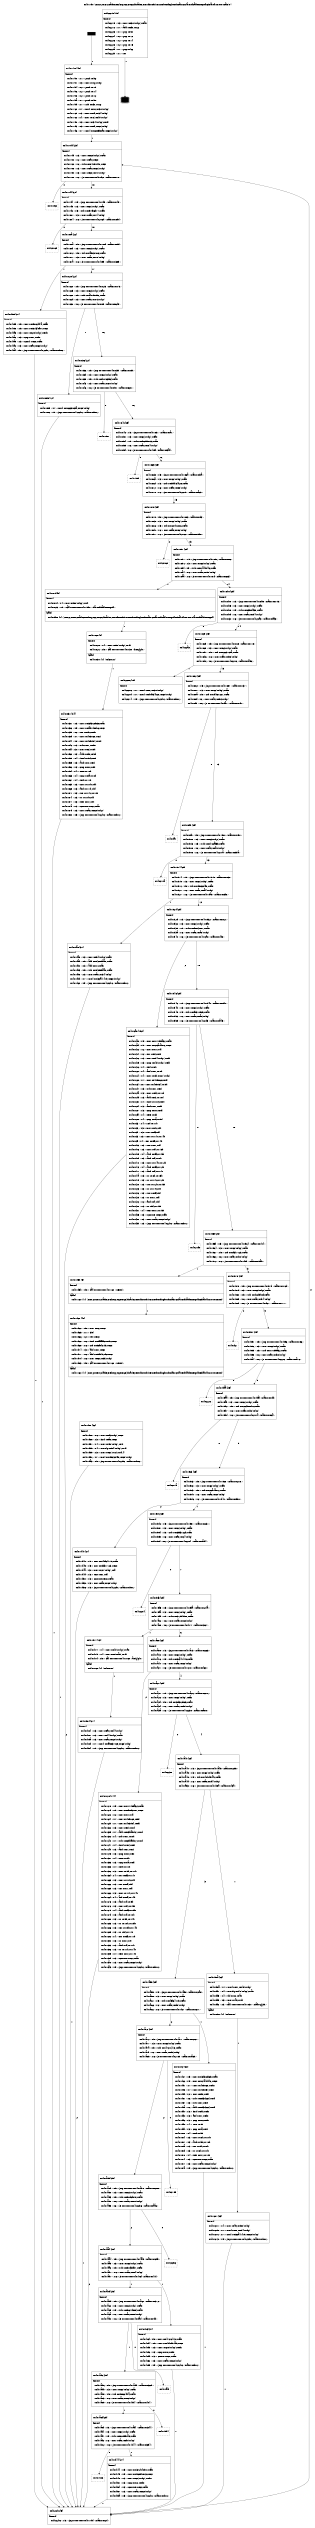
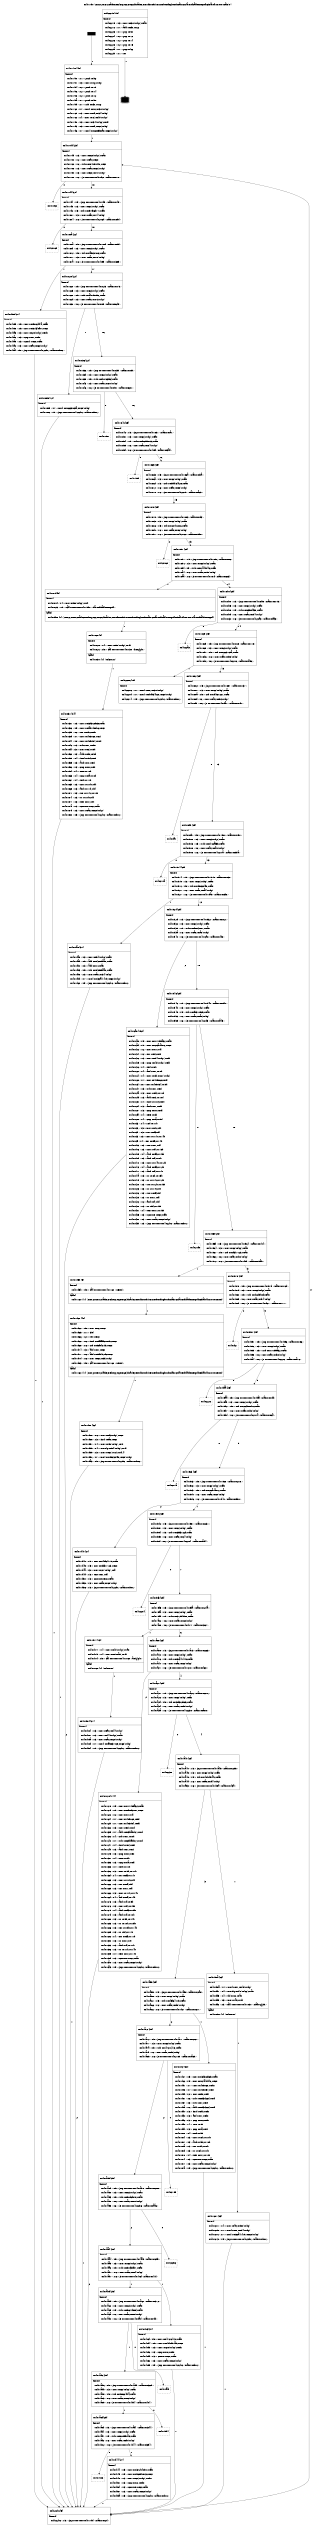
none -> (127, 1399)
